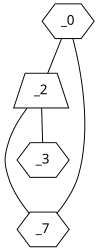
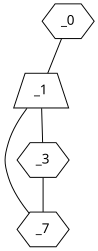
(41, 91) -> (41, 91)
(85, 129) -> (43, 195)
